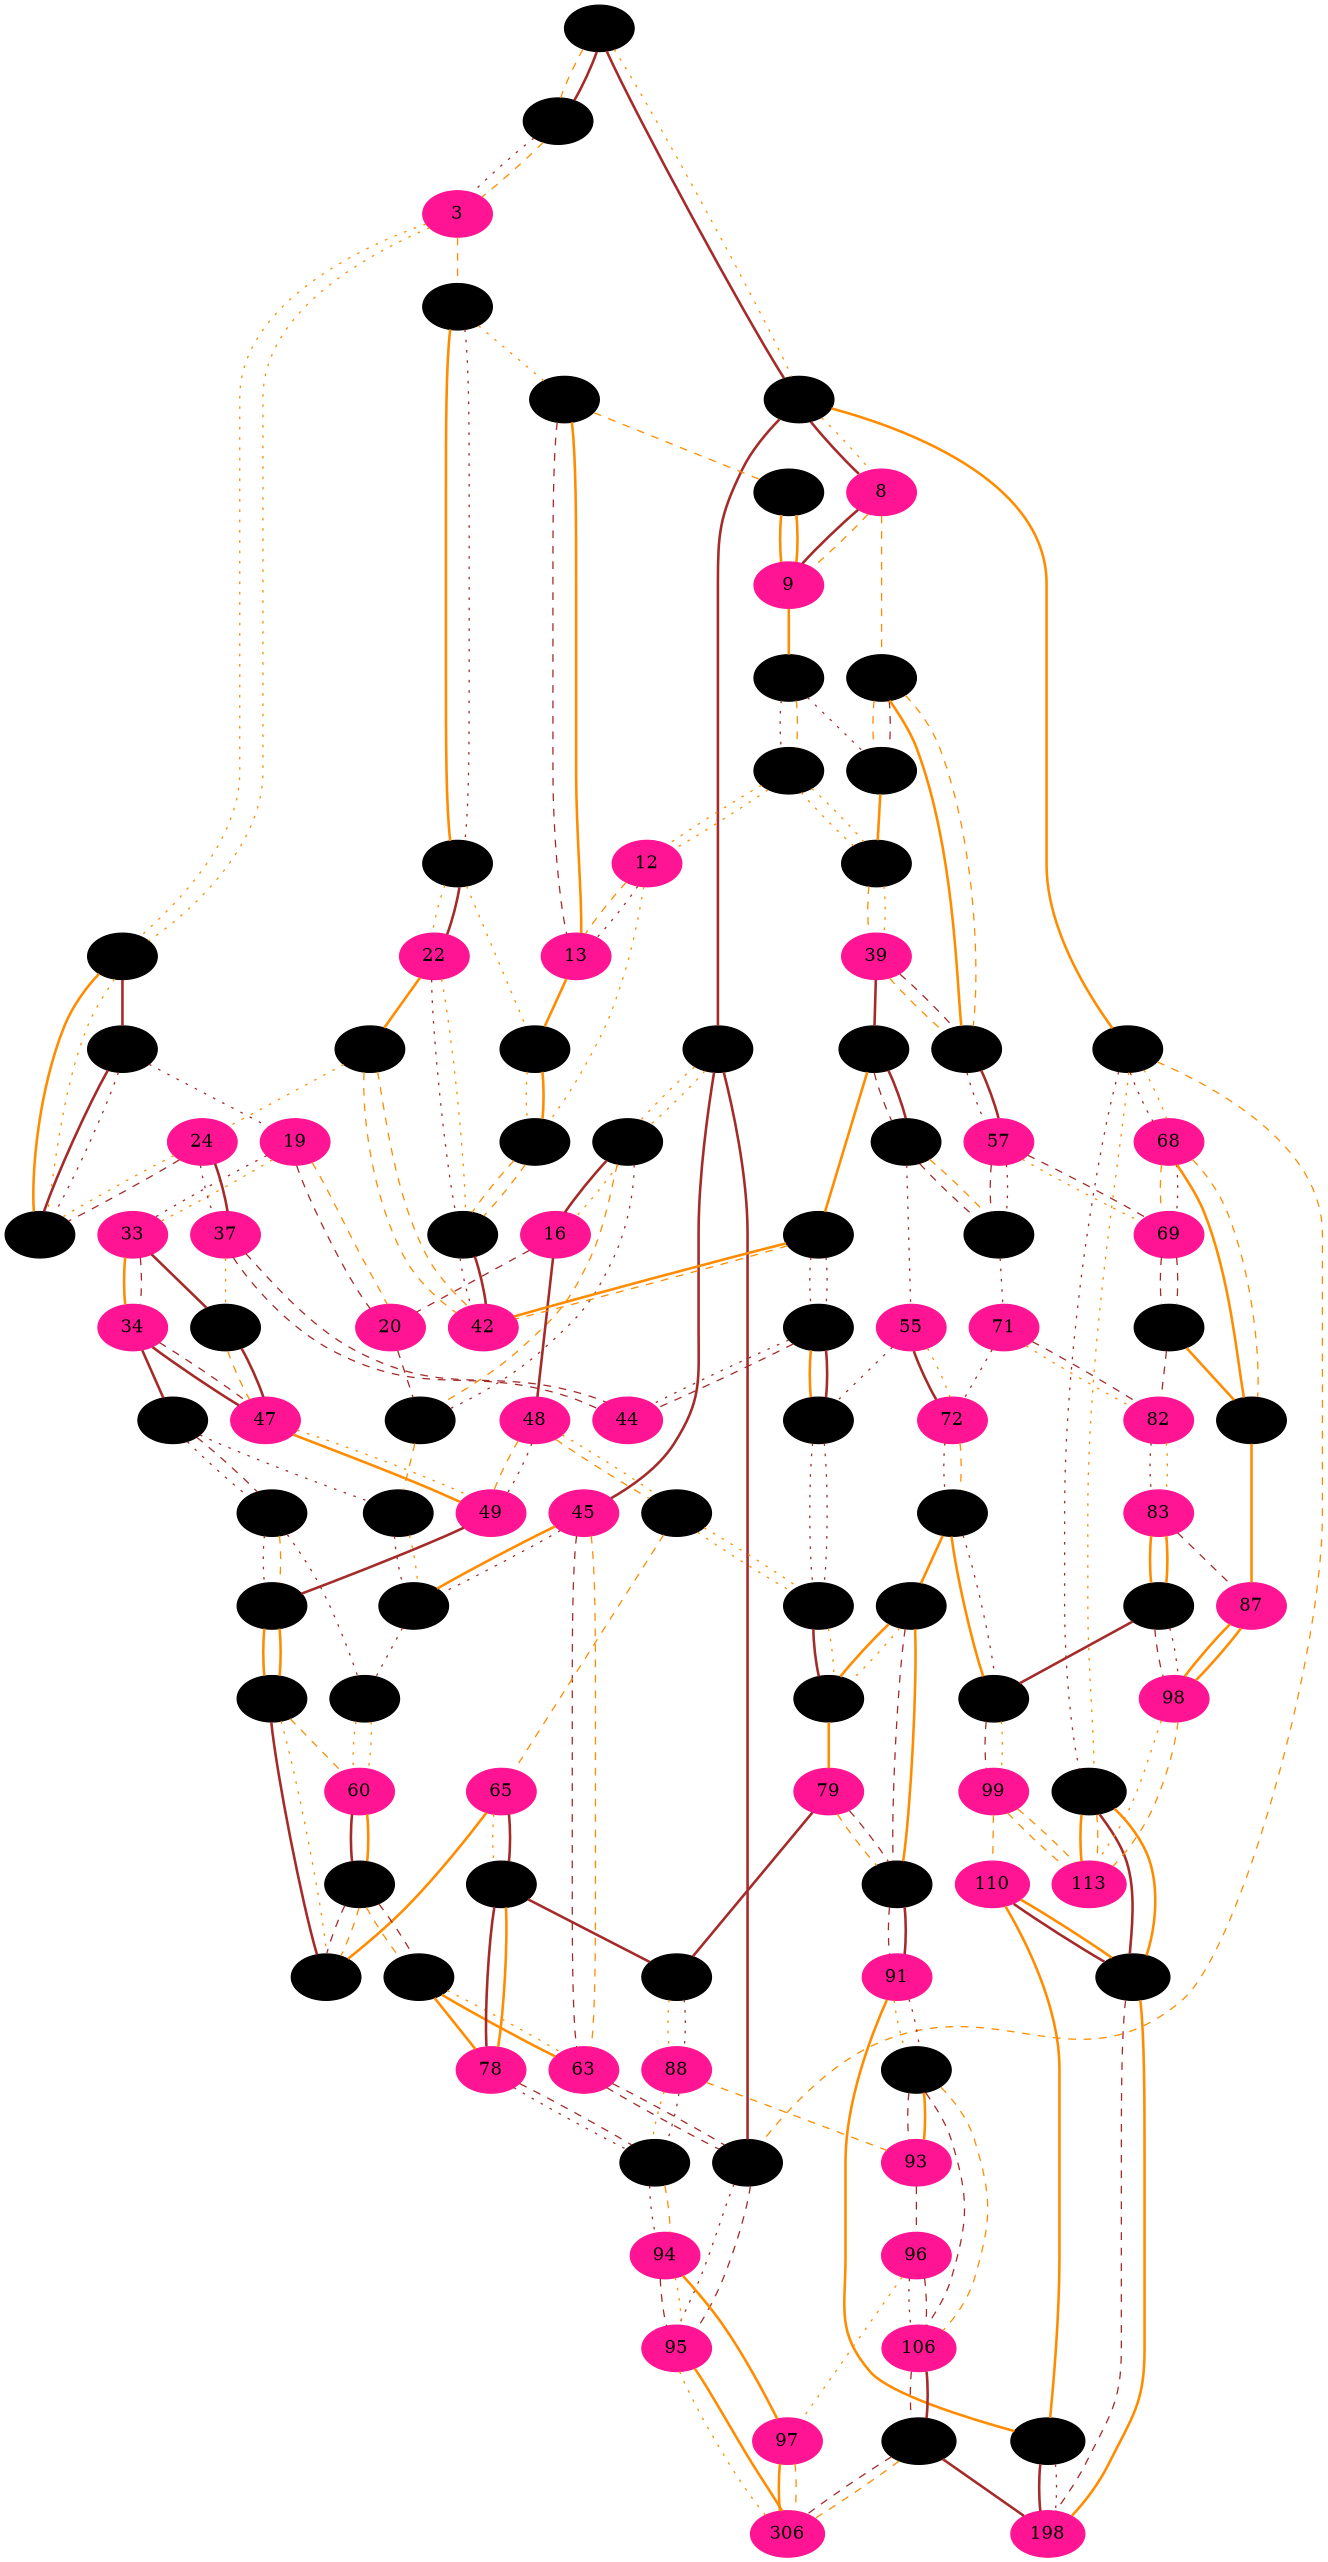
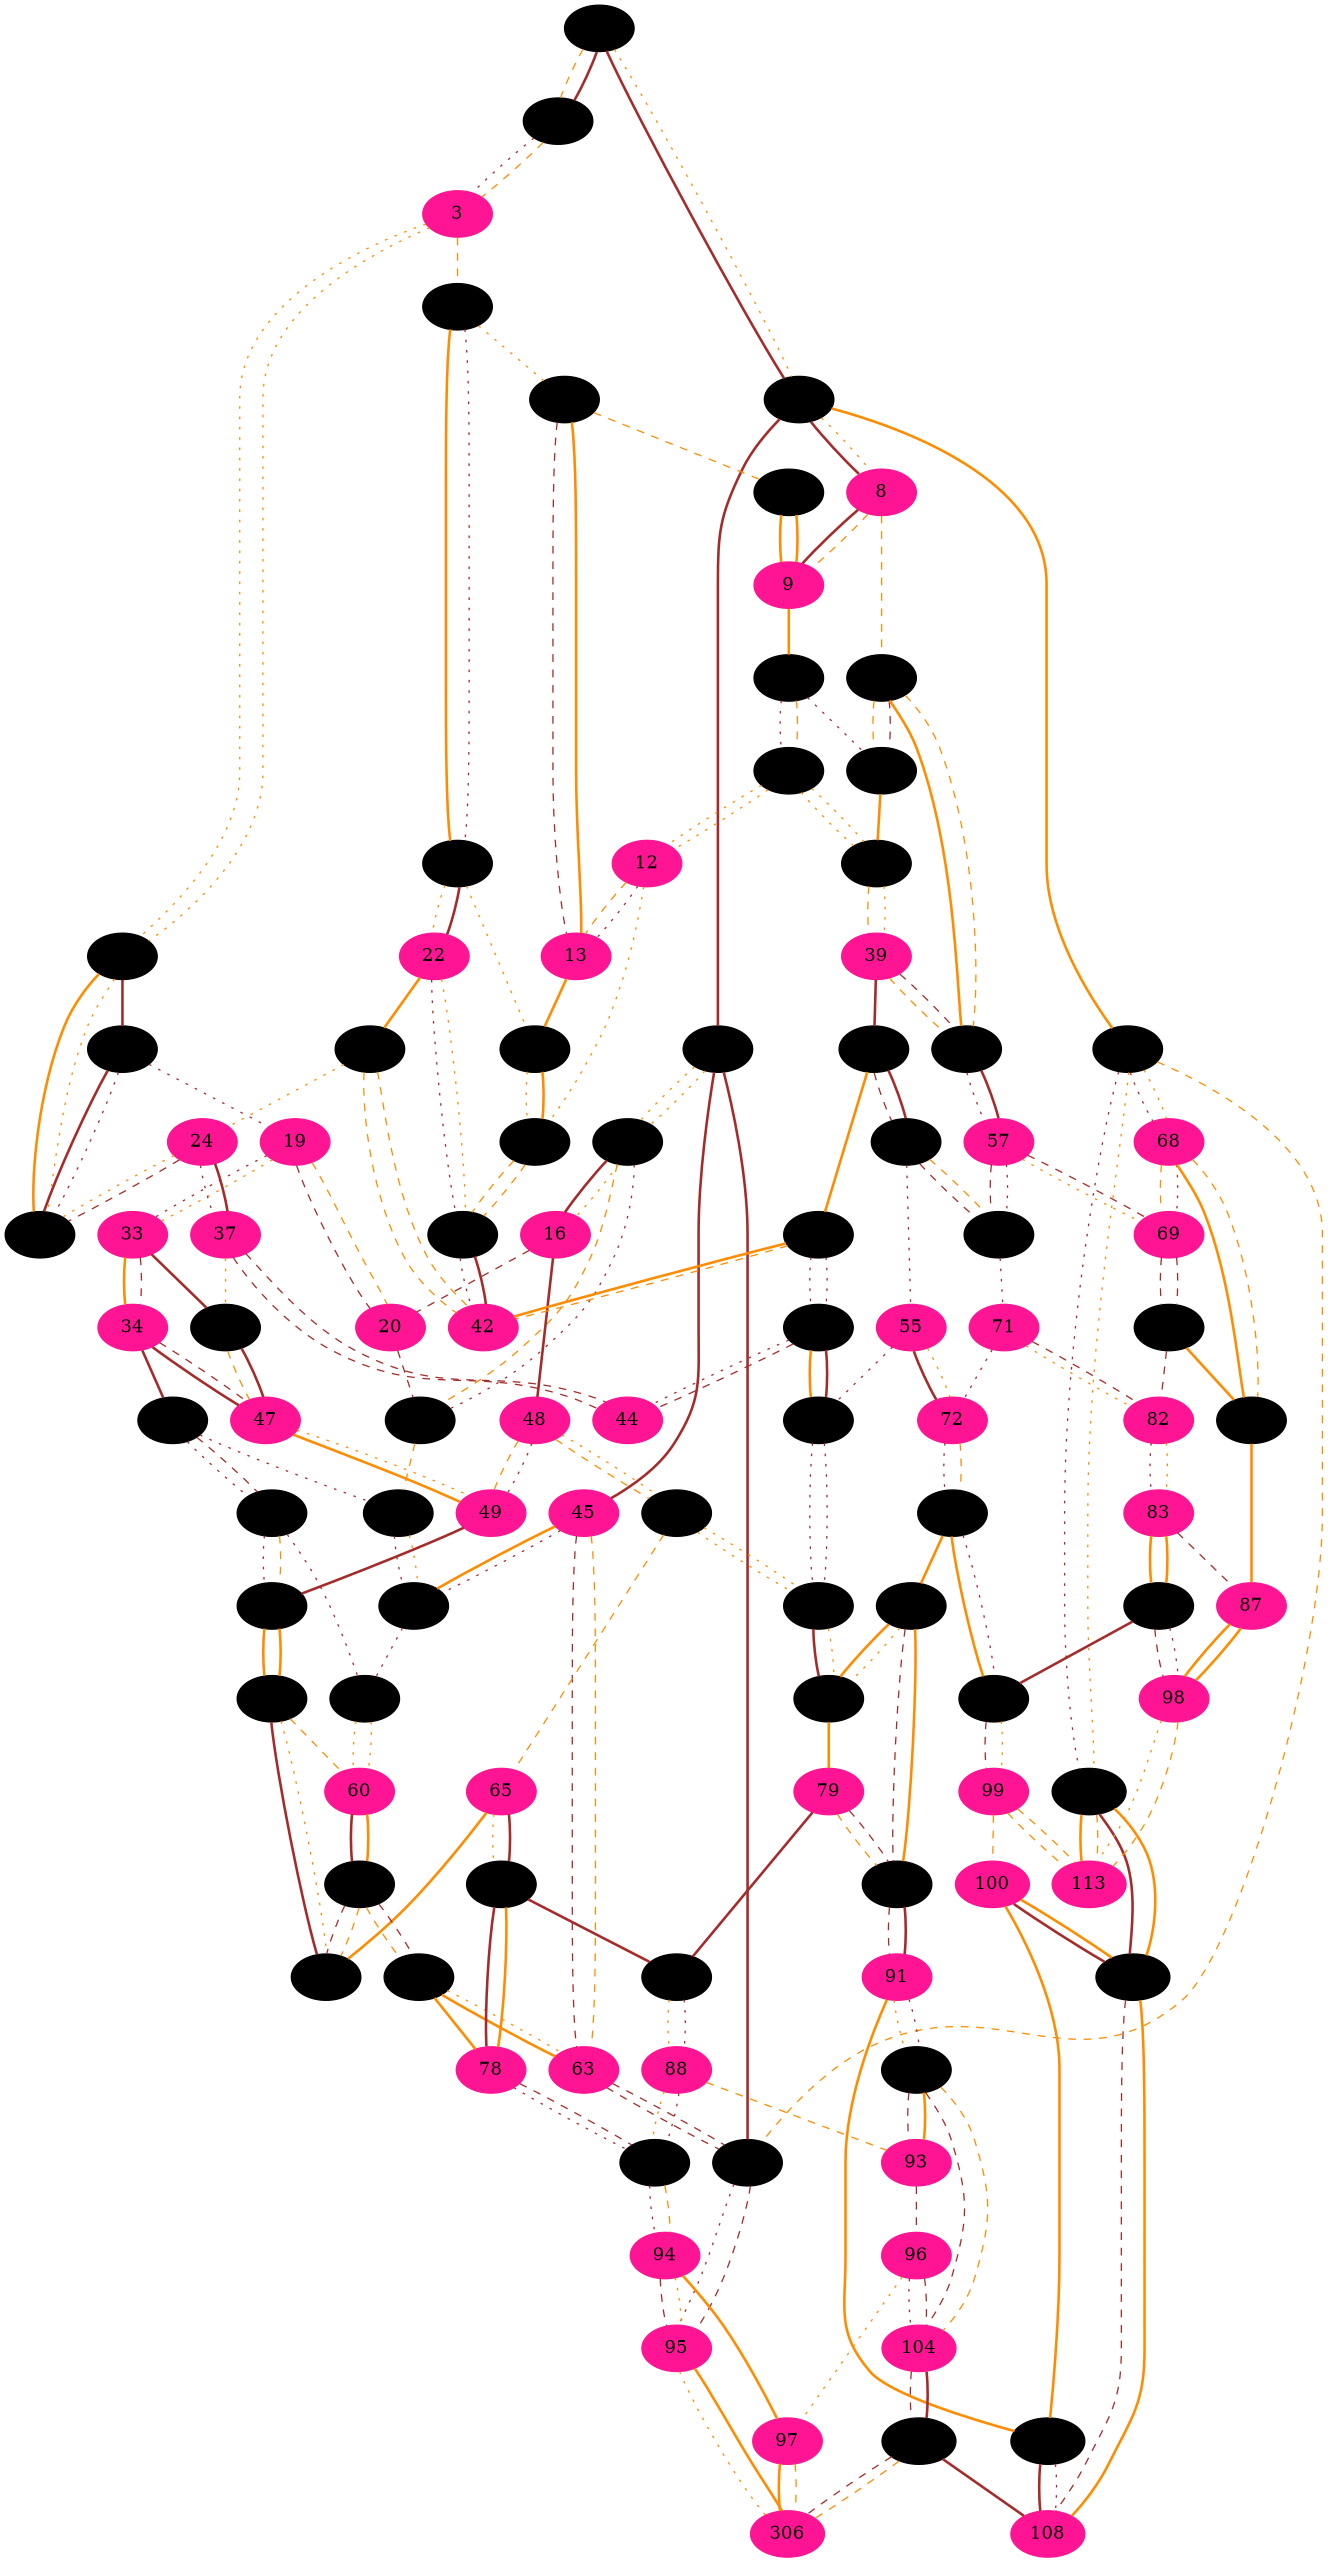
(992, 1884) -> (992, 1884)
(919, 2348) -> (919, 2348)
(1048, 2534) -> (1048, 2534)
